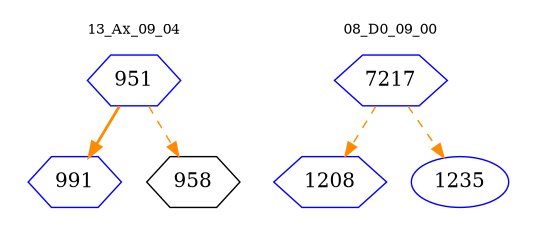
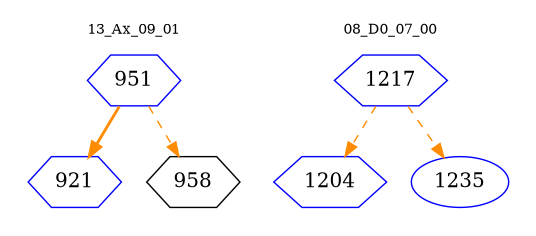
(134, 30) -> (134, 30)
(391, 30) -> (391, 30)
(391, 80) -> (391, 80)
(75, 182) -> (75, 182)
(330, 182) -> (330, 182)
